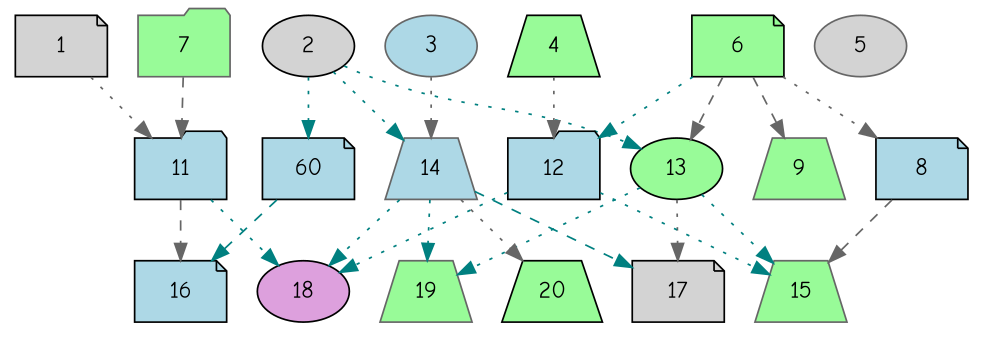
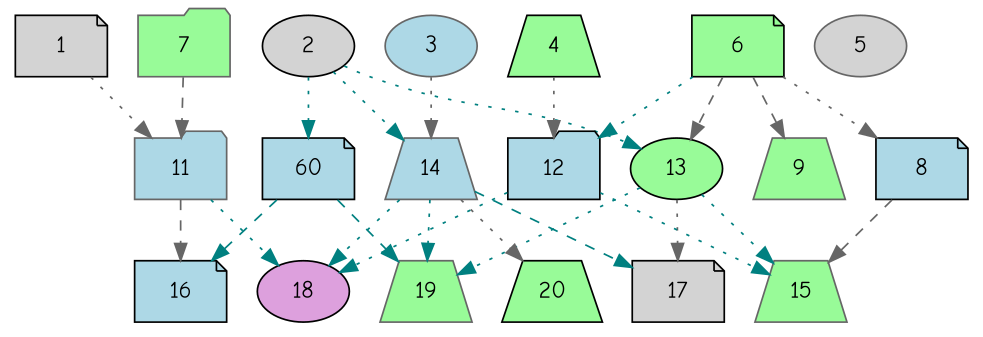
(181, 169) -> (181, 169)
none -> (359, 222)
